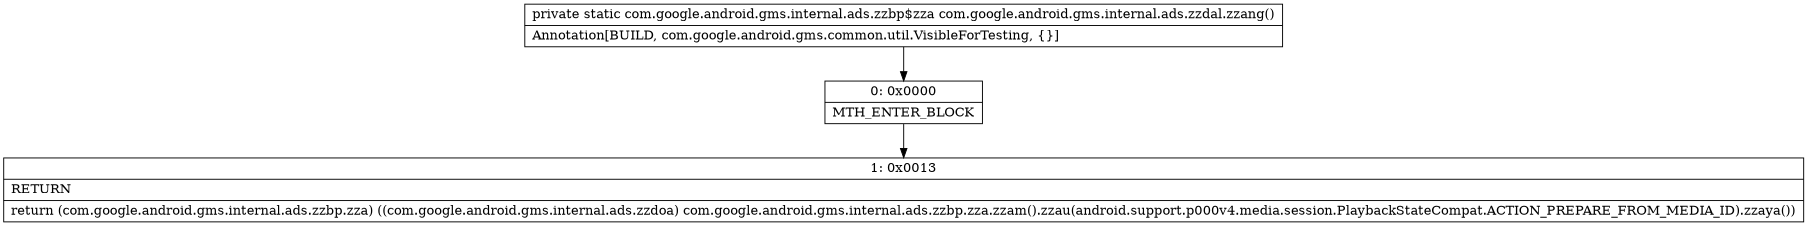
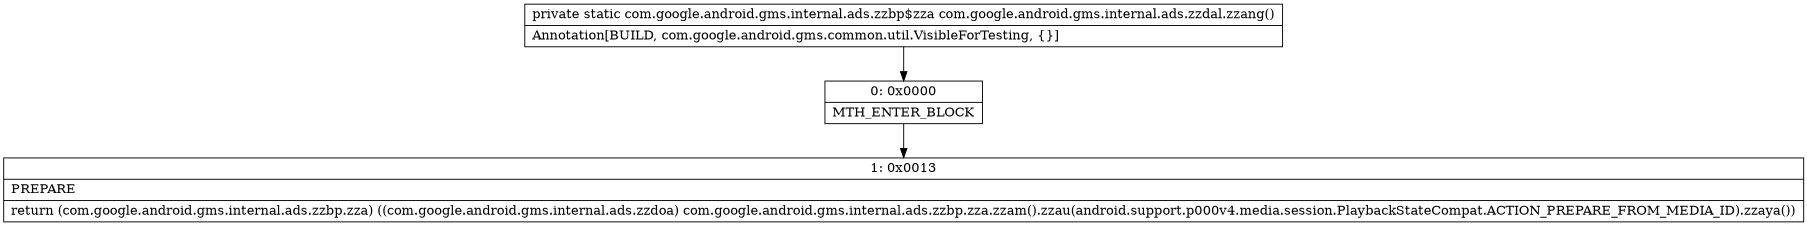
(41, 189) -> (44, 189)
